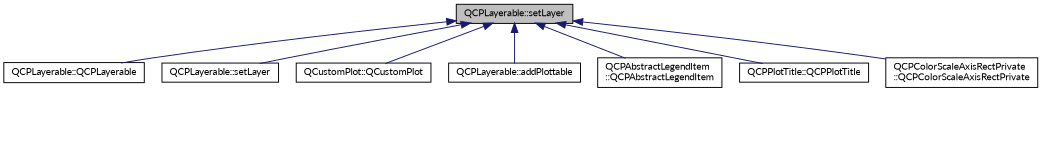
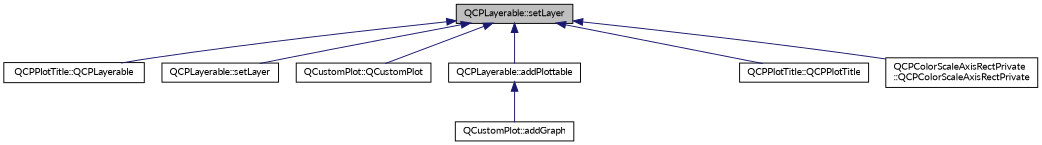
(74, 73) -> (74, 73)
(660, 73) -> none
none -> (515, 131)
